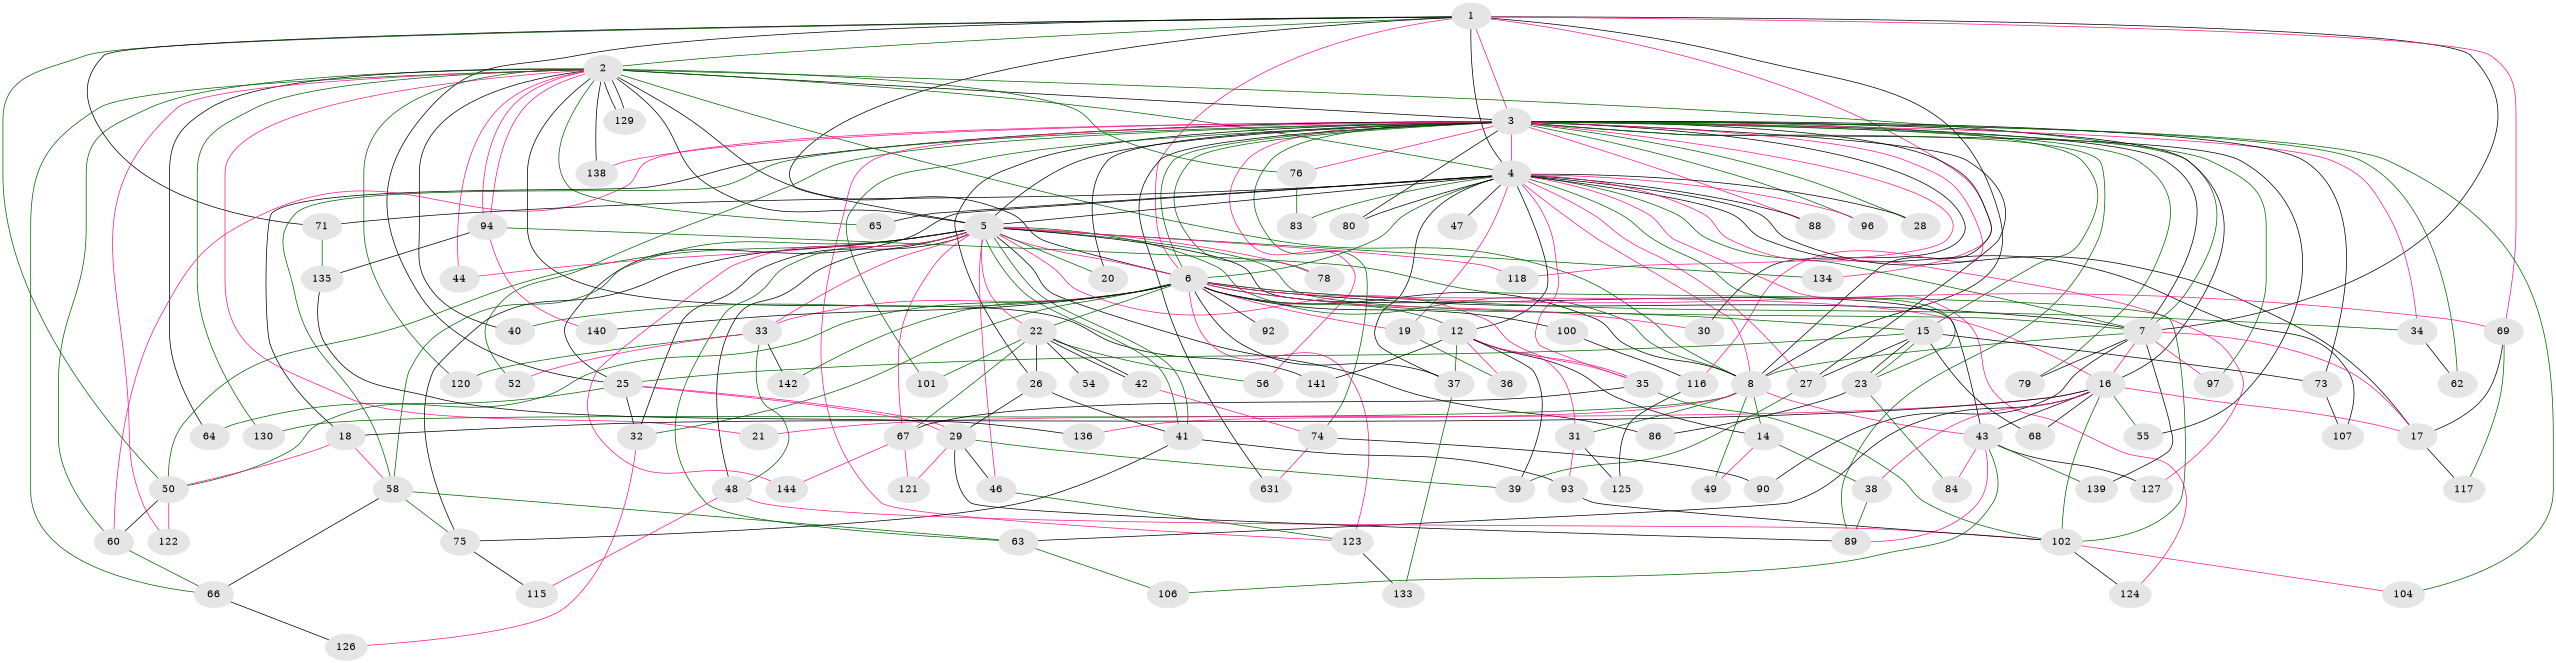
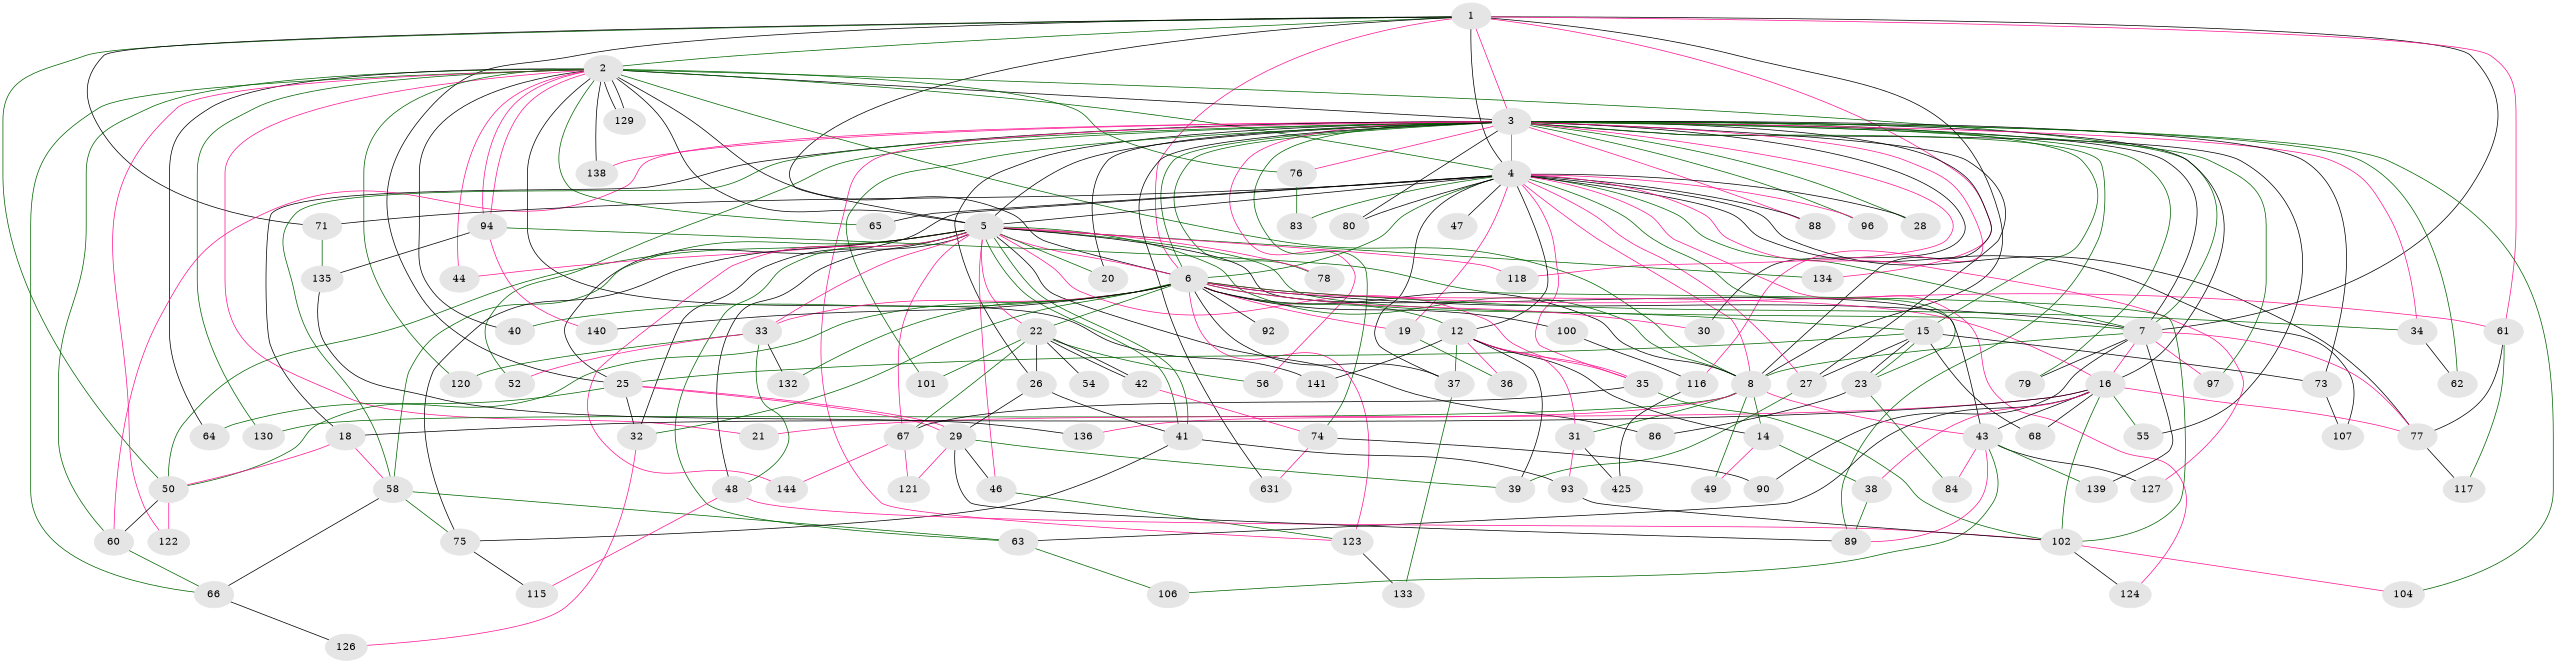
(2504, 332) -> (2504, 332)
(788, 384) -> (788, 384)
(2417, 437) -> (2417, 437)
(1622, 489) -> (1622, 489)
